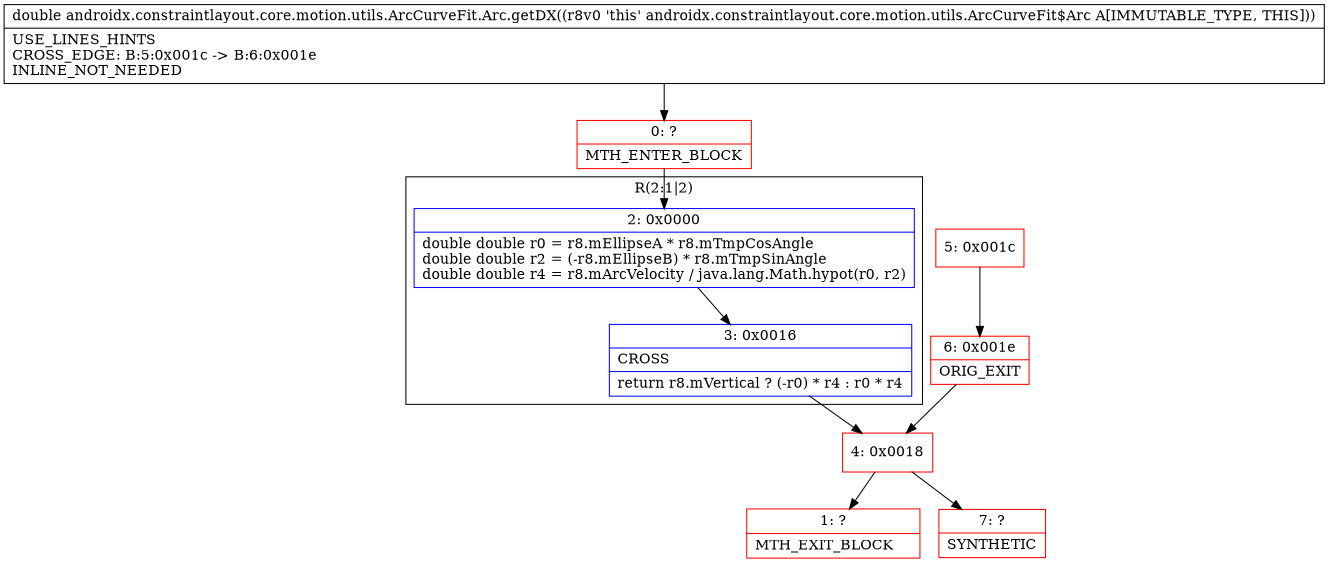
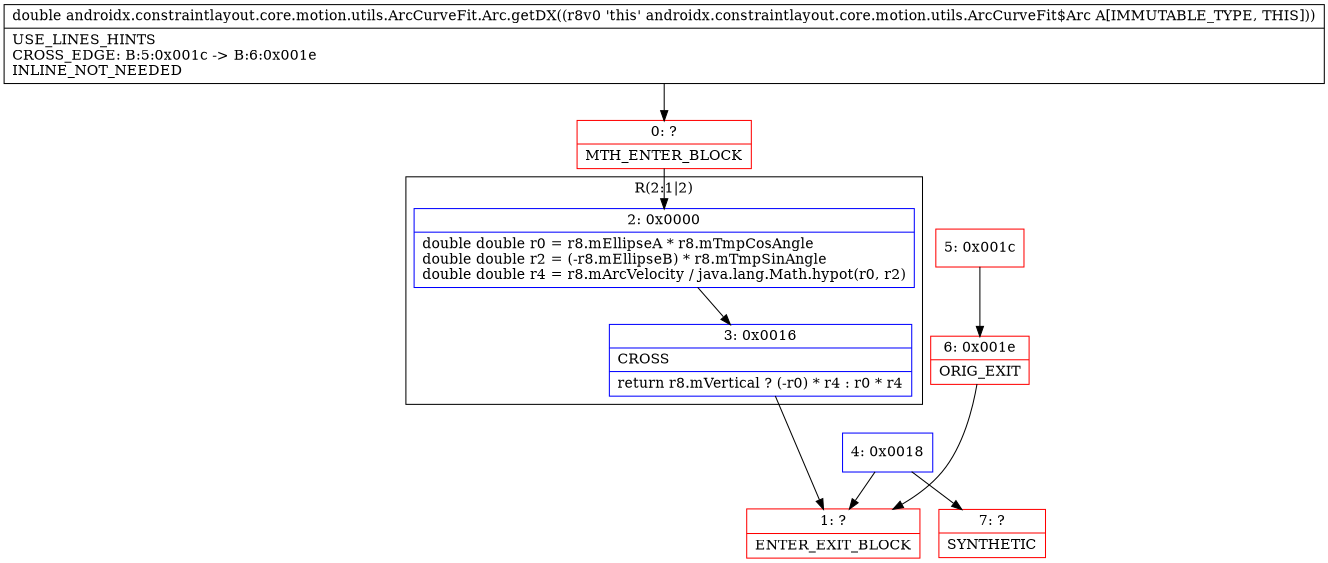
(935, 405) -> (954, 454)
(831, 411) -> (797, 448)
(888, 453) -> (888, 453)
(825, 545) -> (833, 545)
